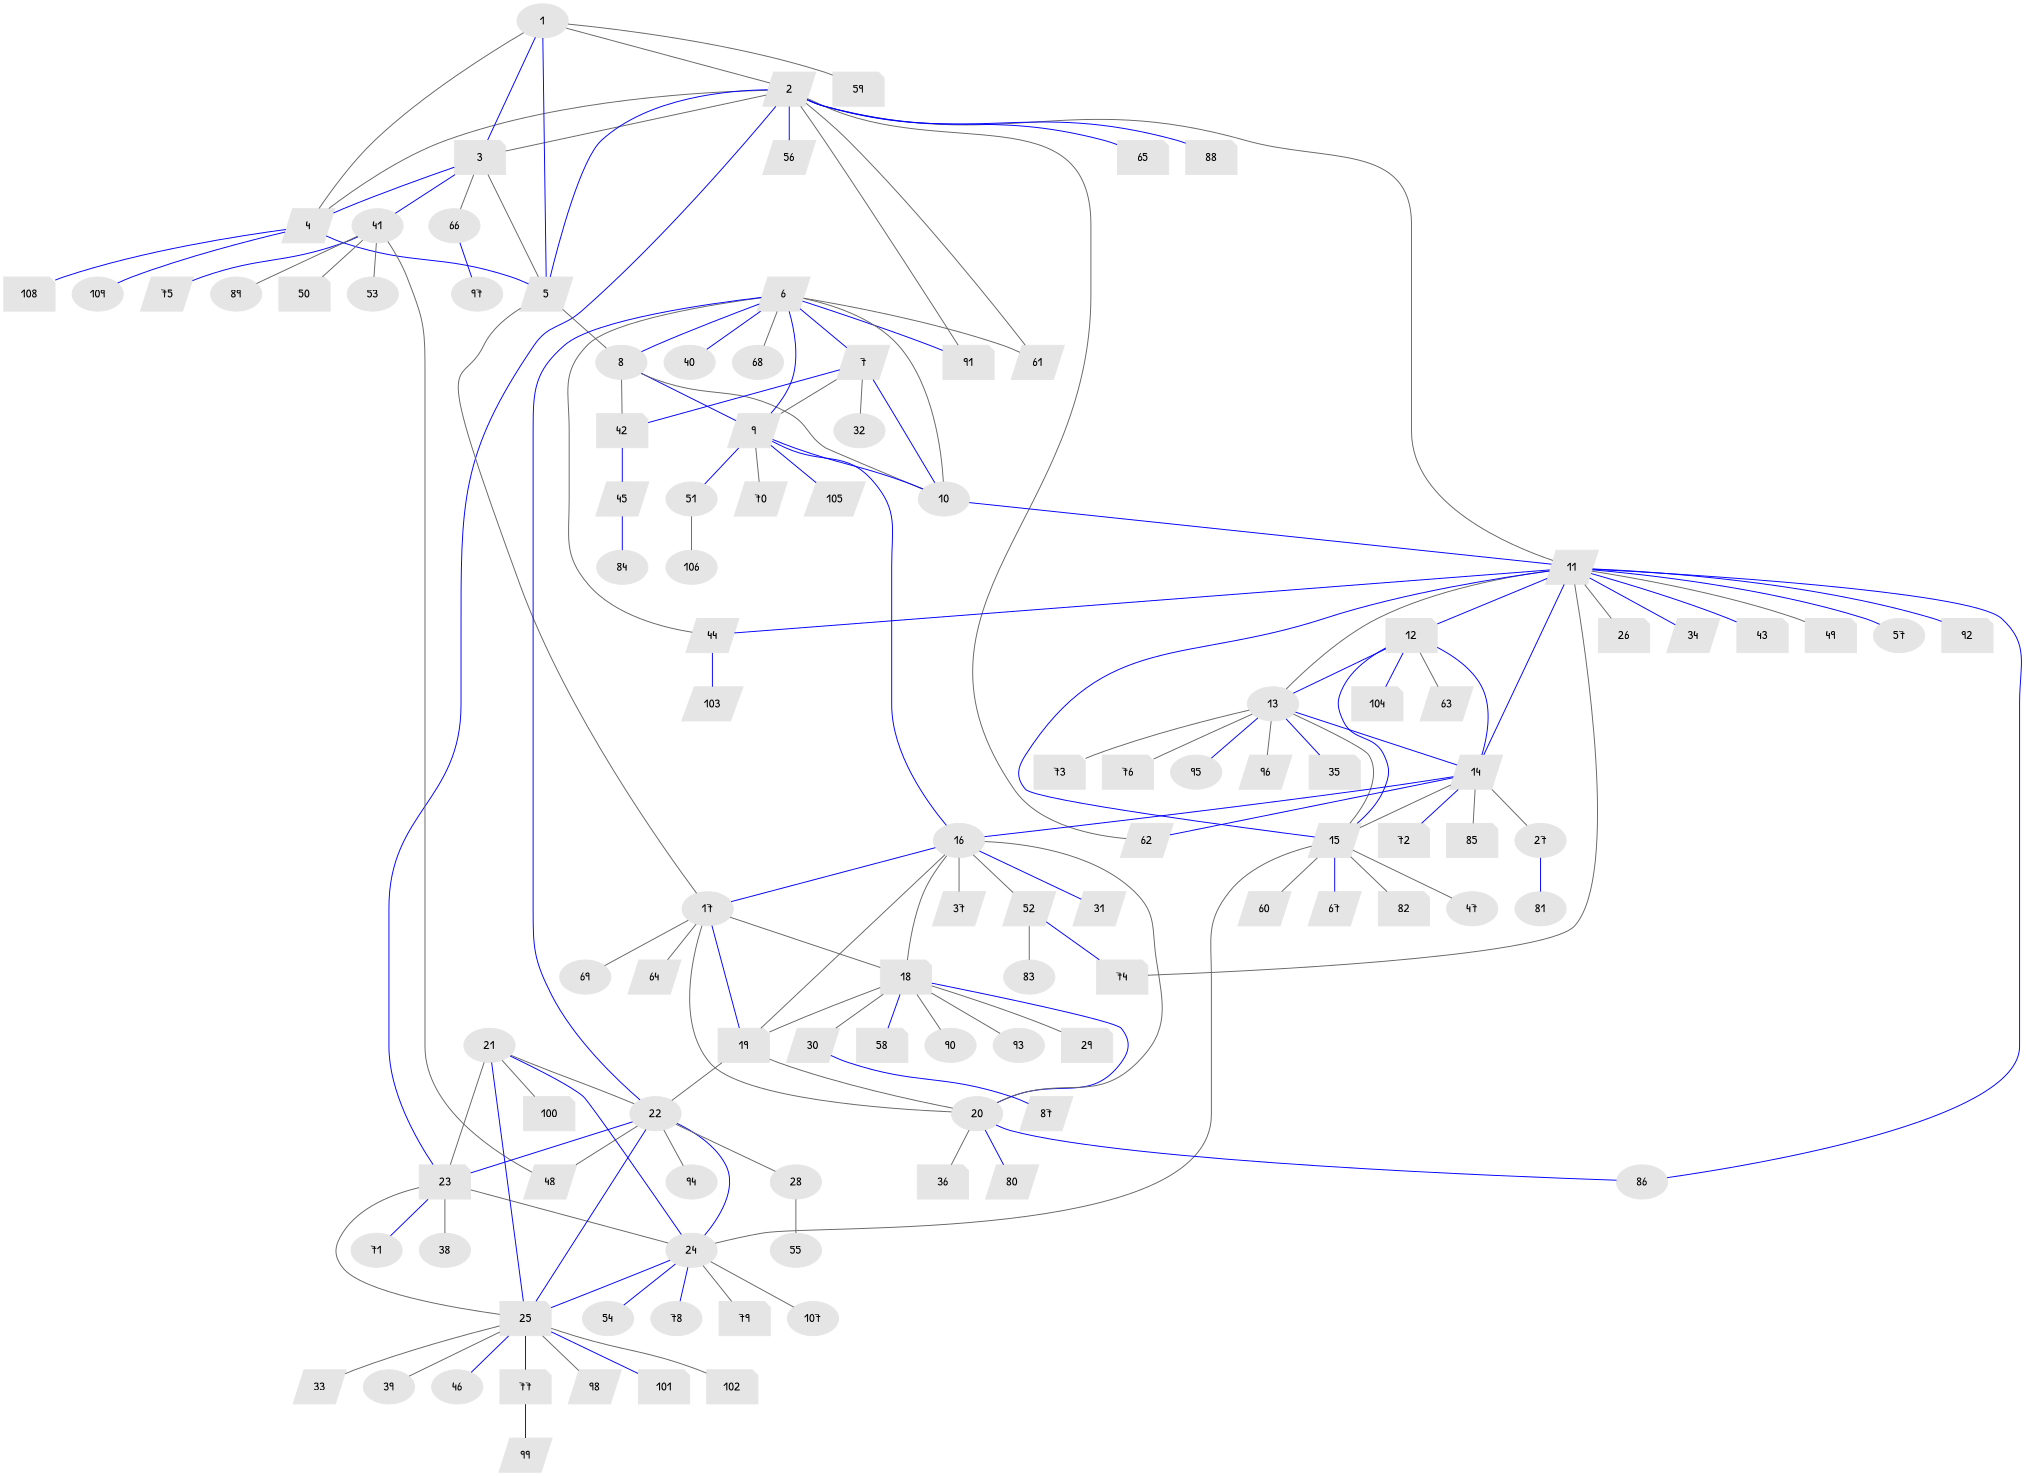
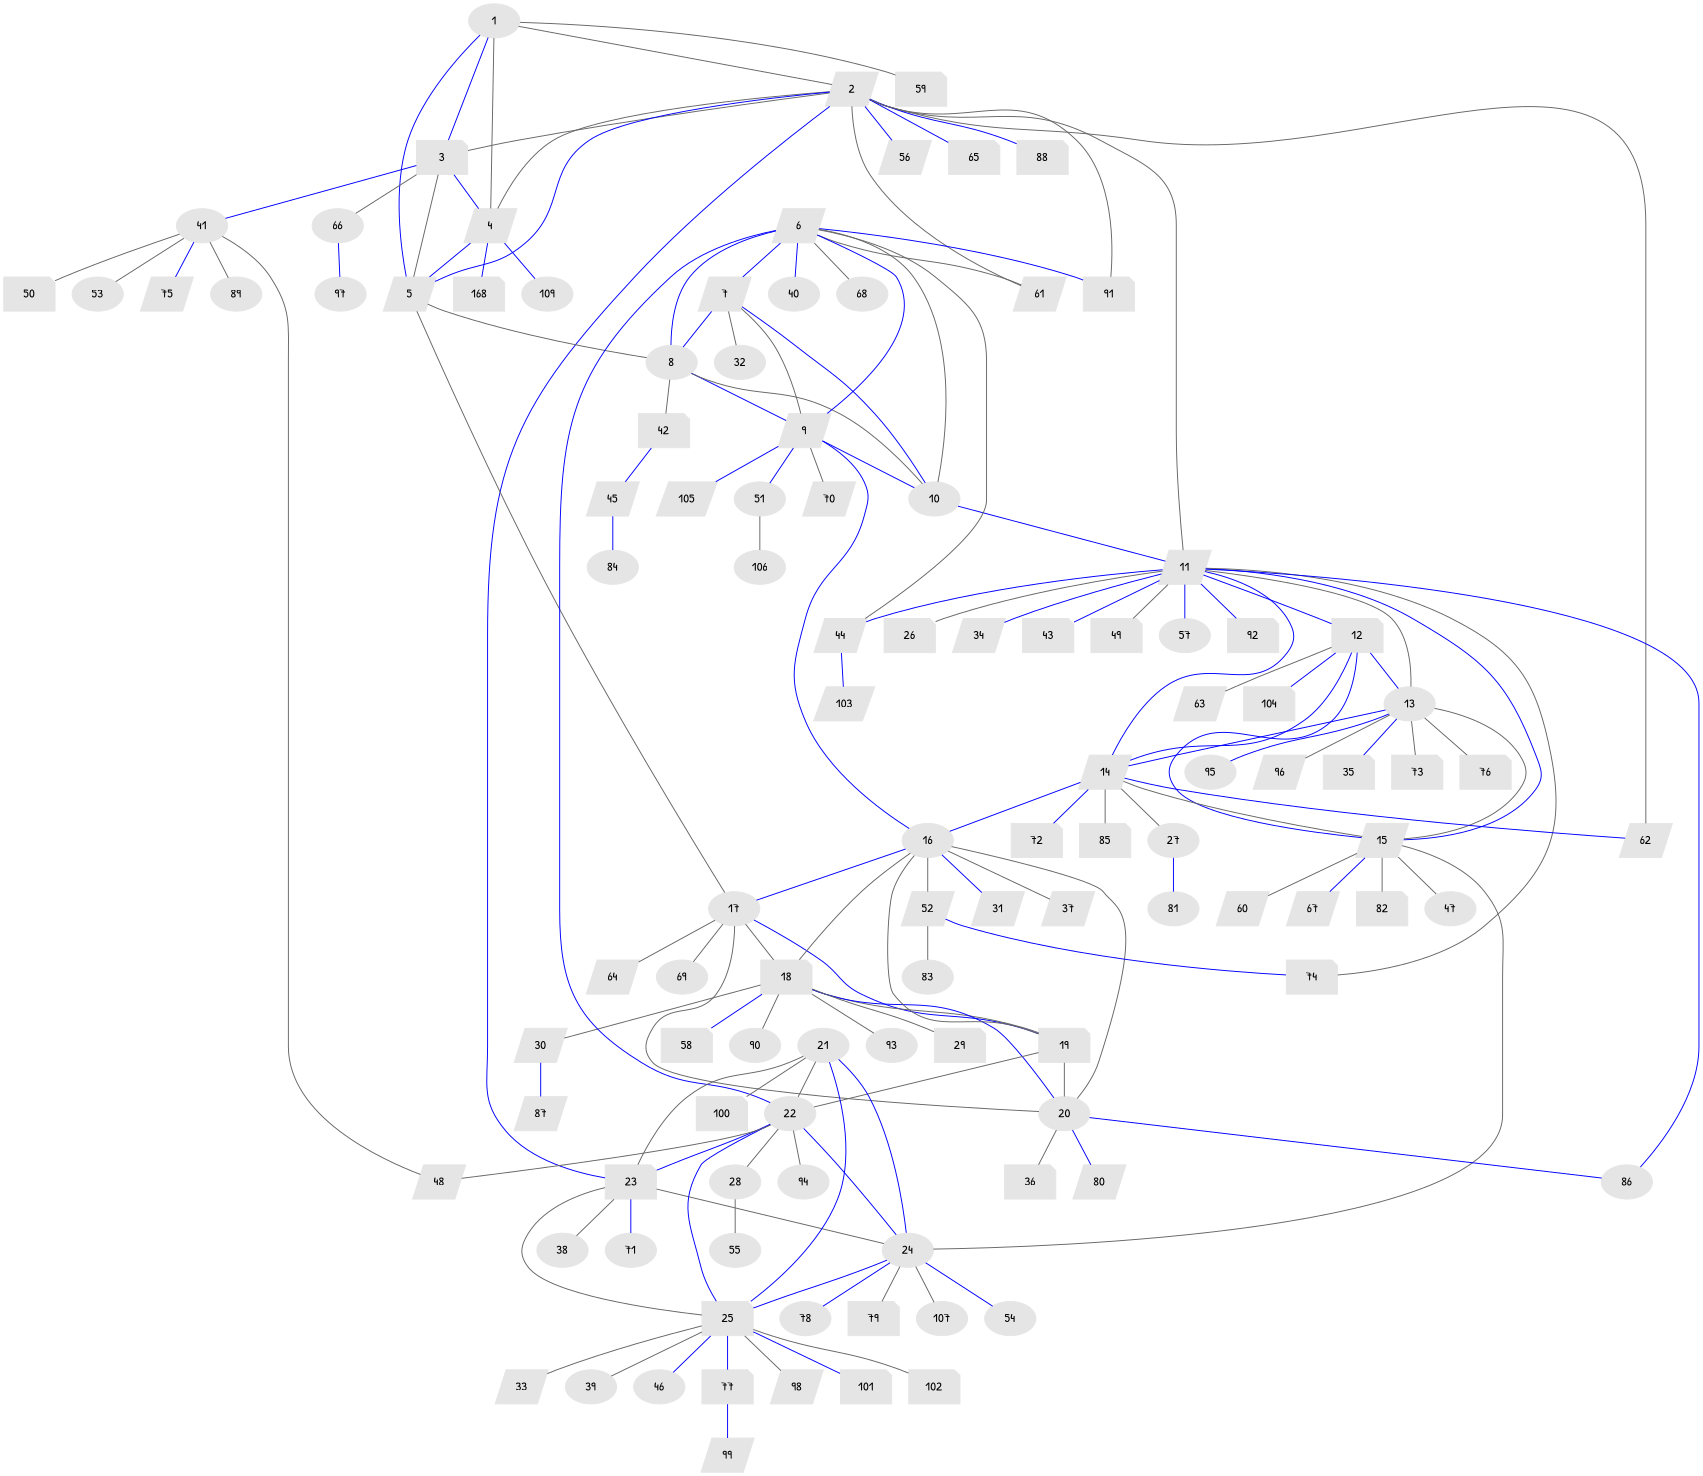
(29, 294) -> (479, 294)
(758, 392) -> (697, 329)
